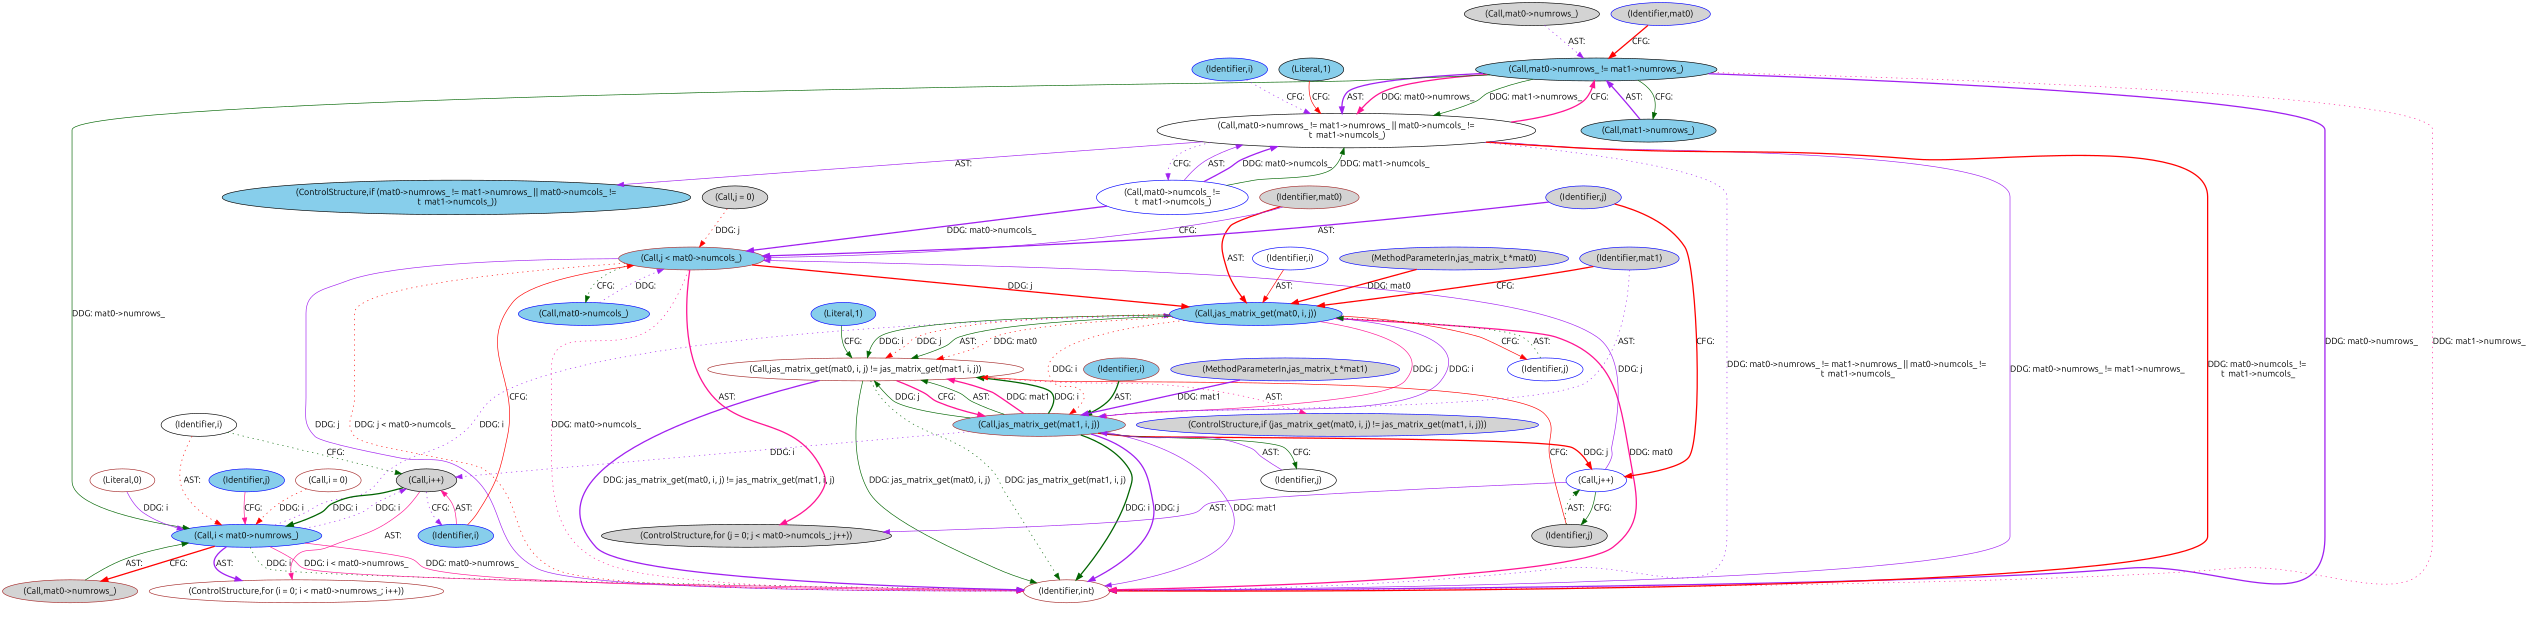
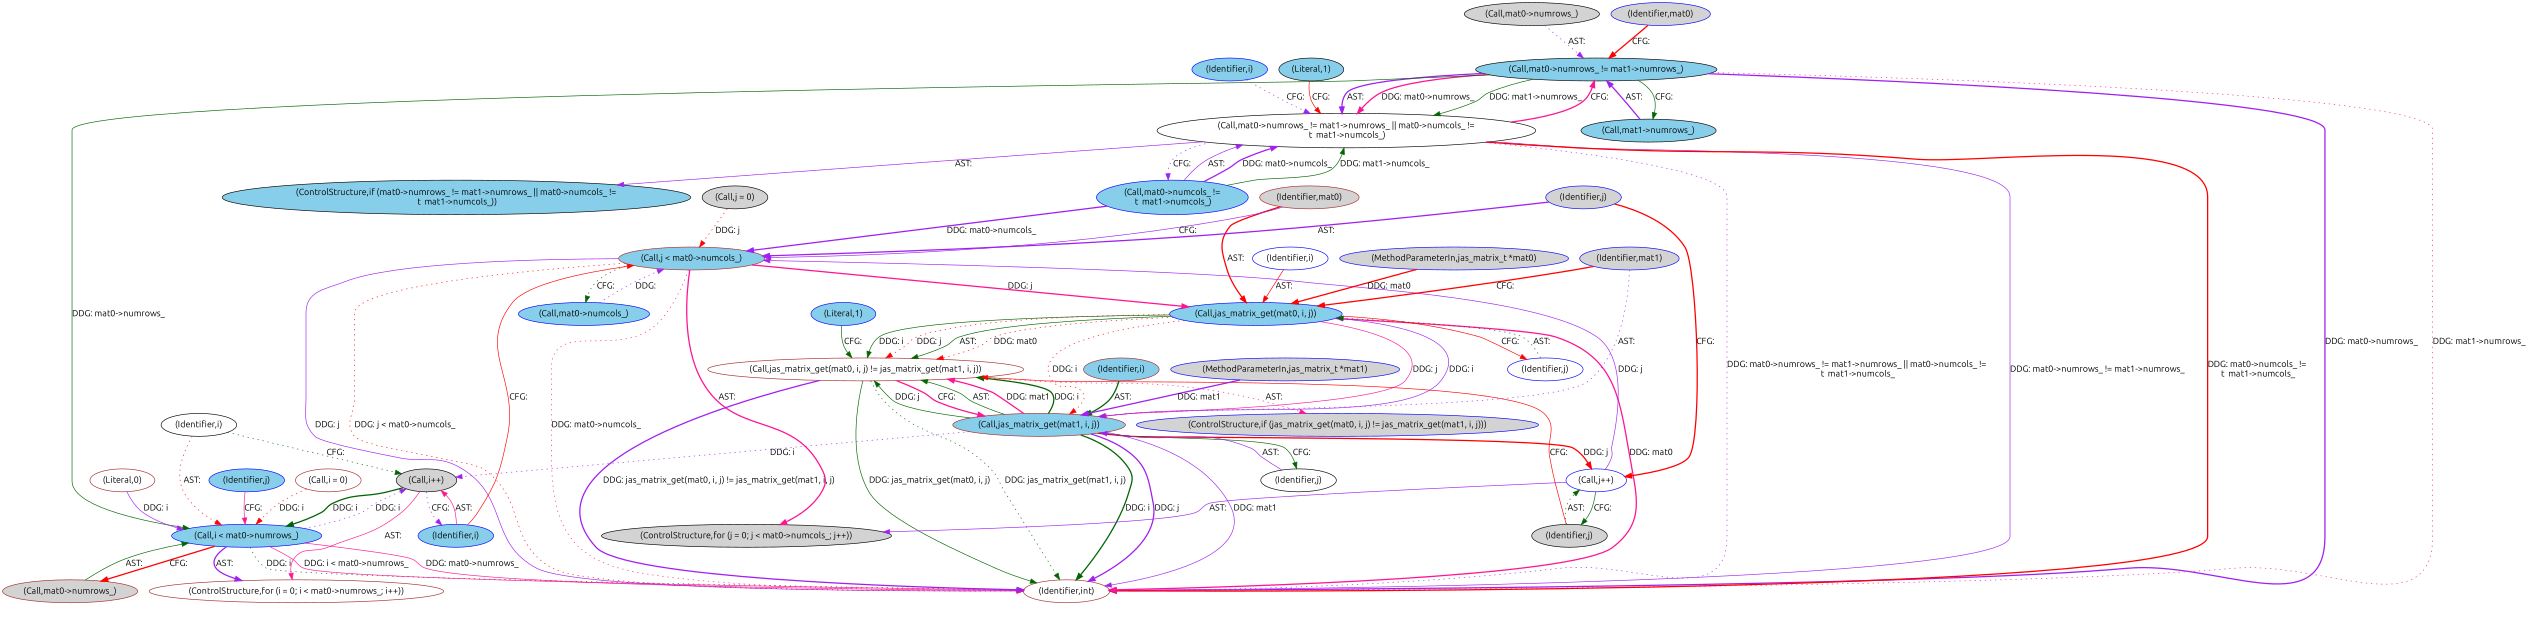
(1172, 197) -> (1172, 197)
(967, 286) -> (967, 286)
(696, 346) -> none
